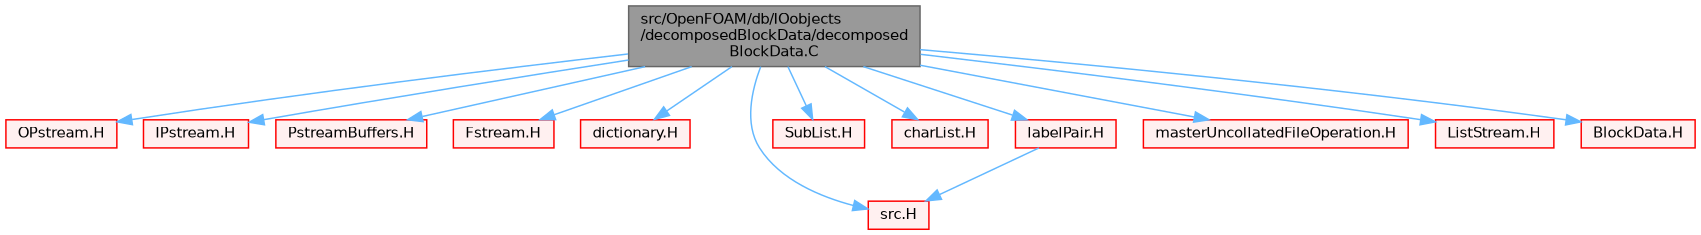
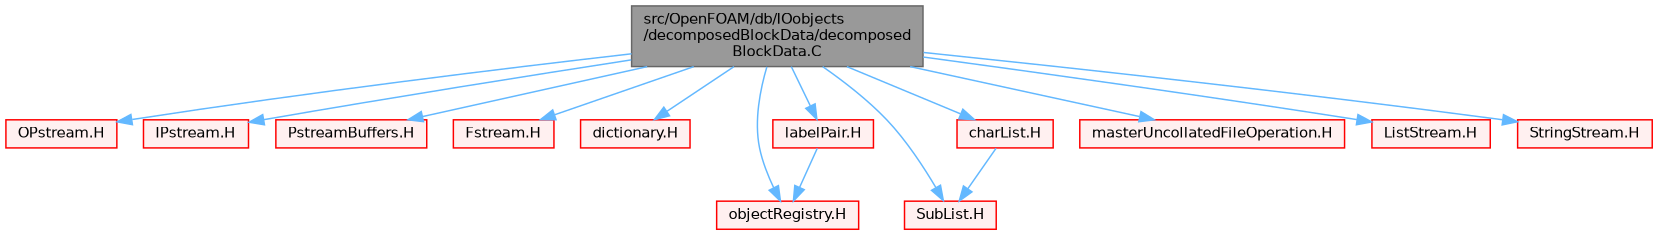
(1638, 134) -> (1585, 134)
none -> (982, 169)
(899, 215) -> (788, 215)
